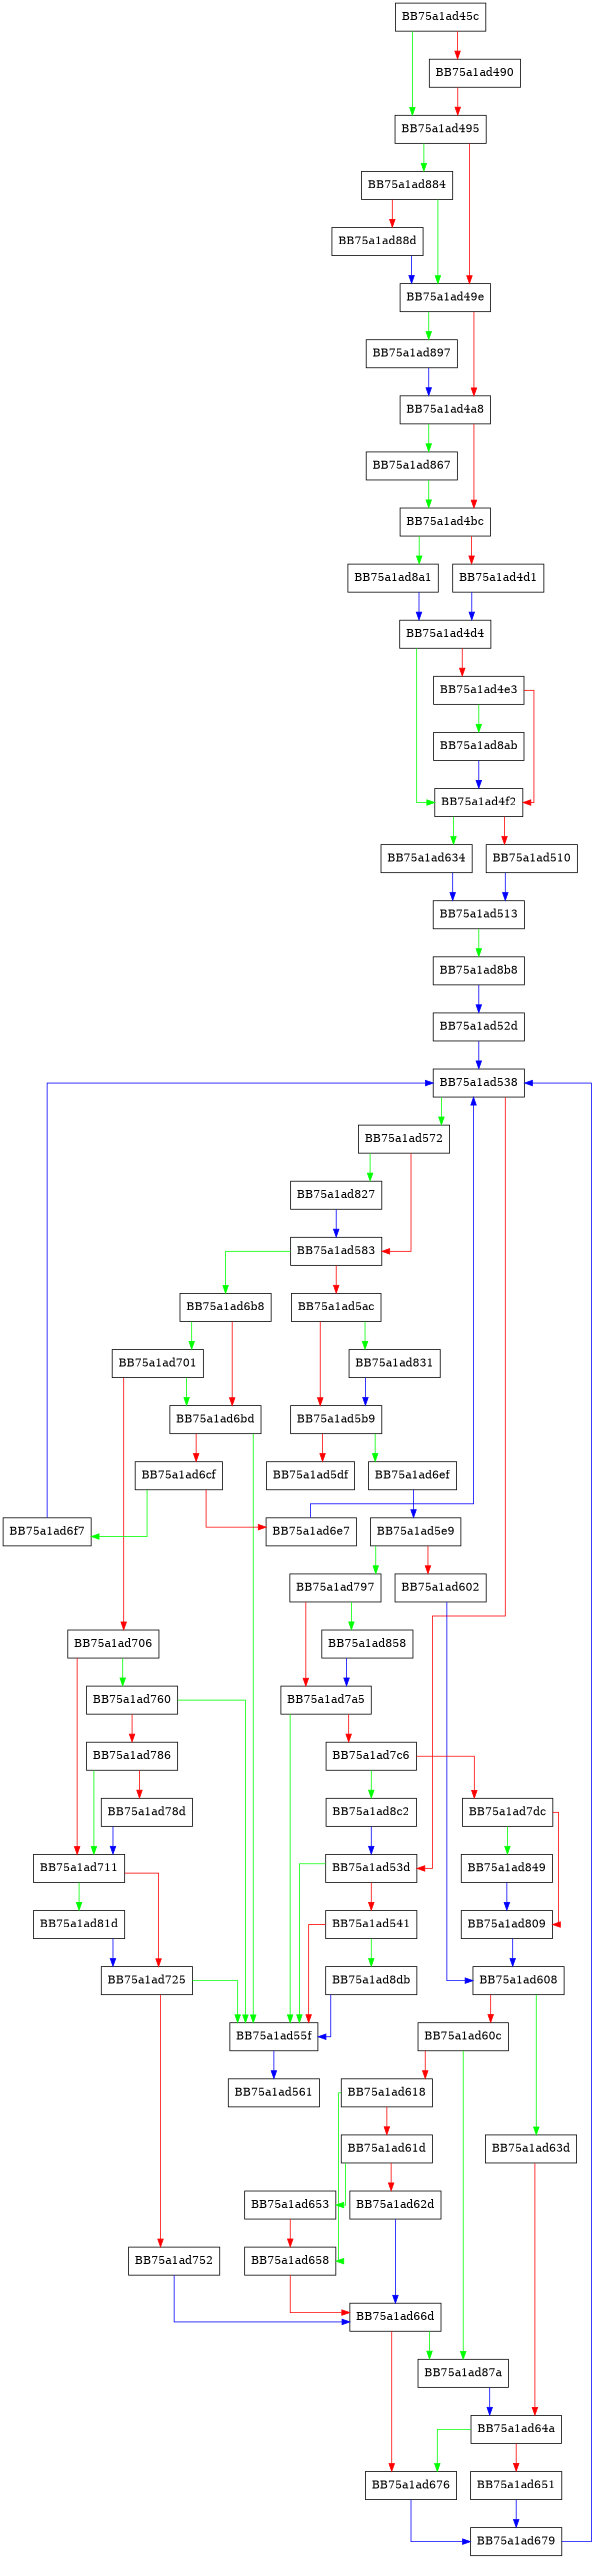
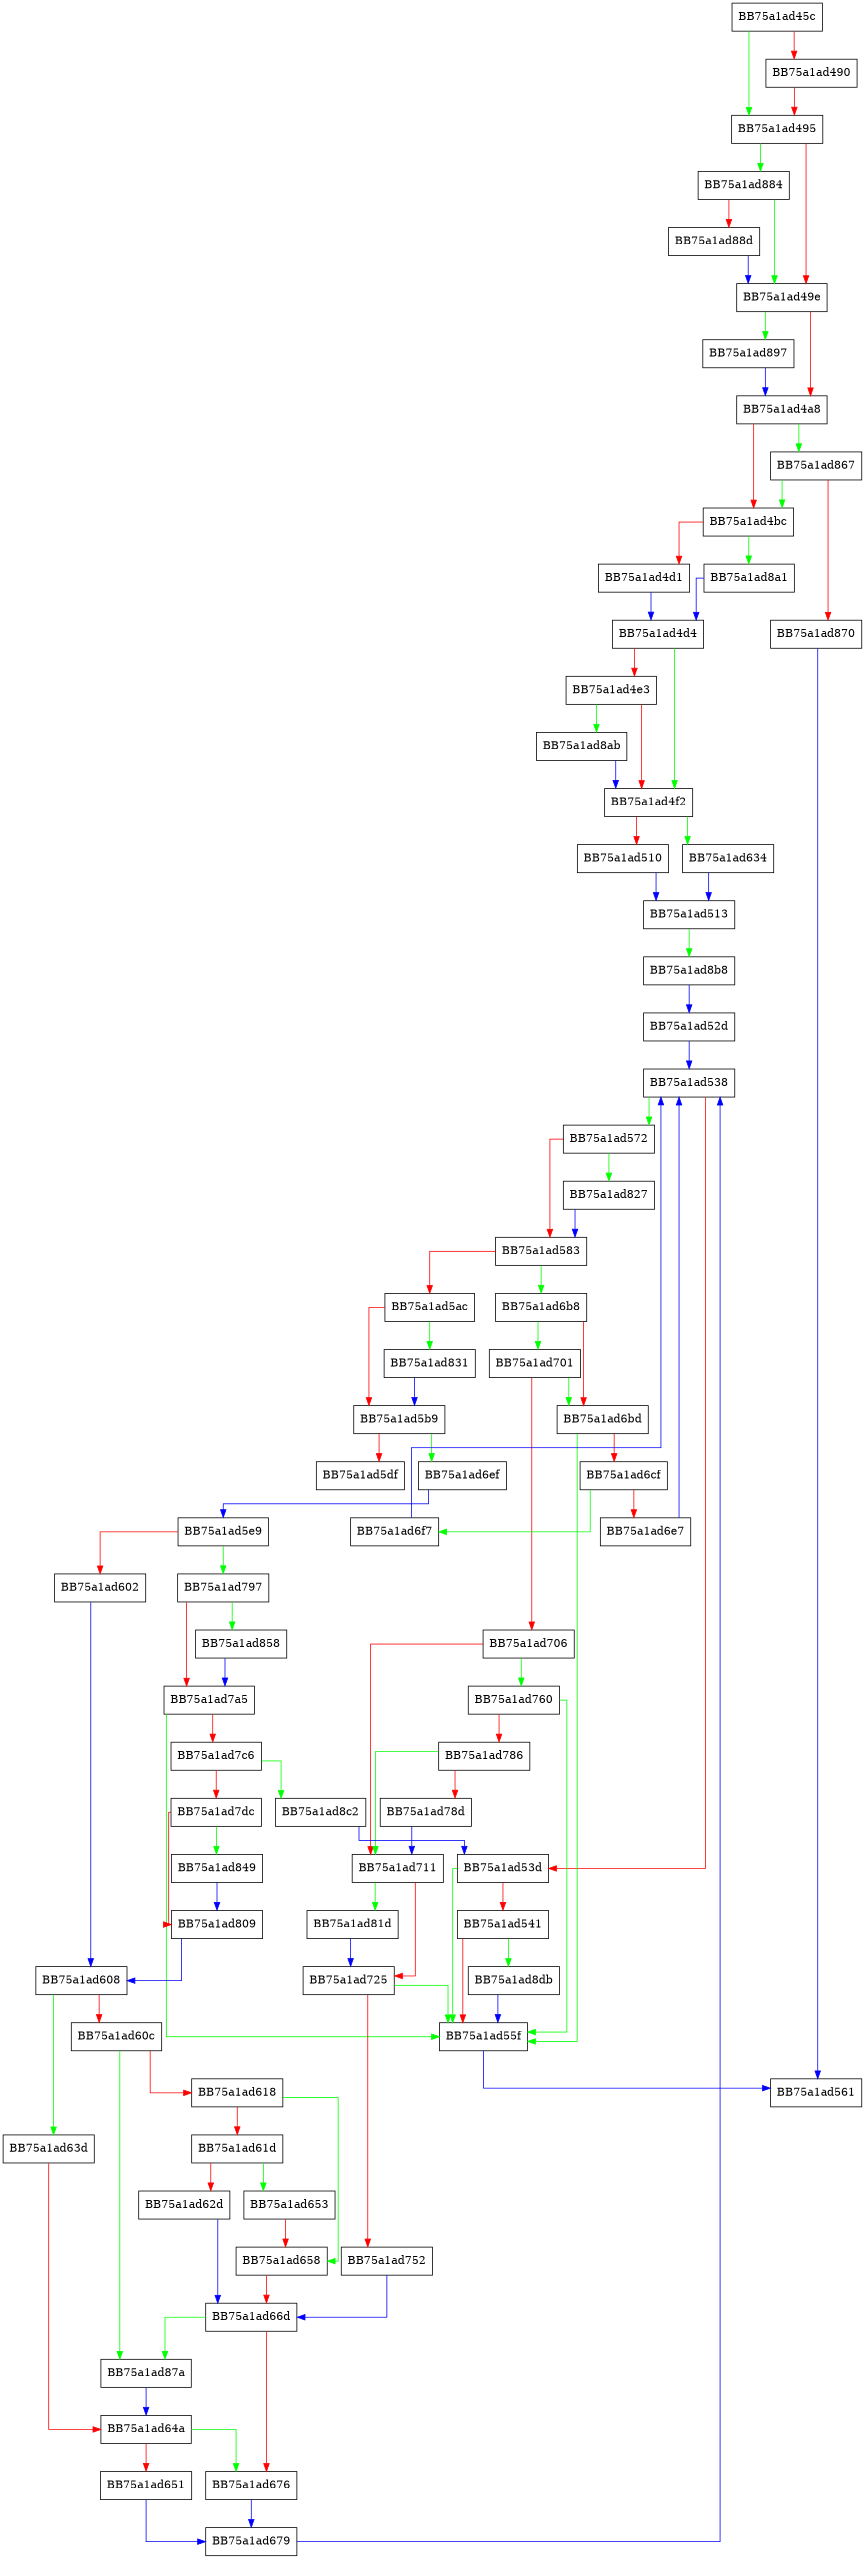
none -> (816, 634)
